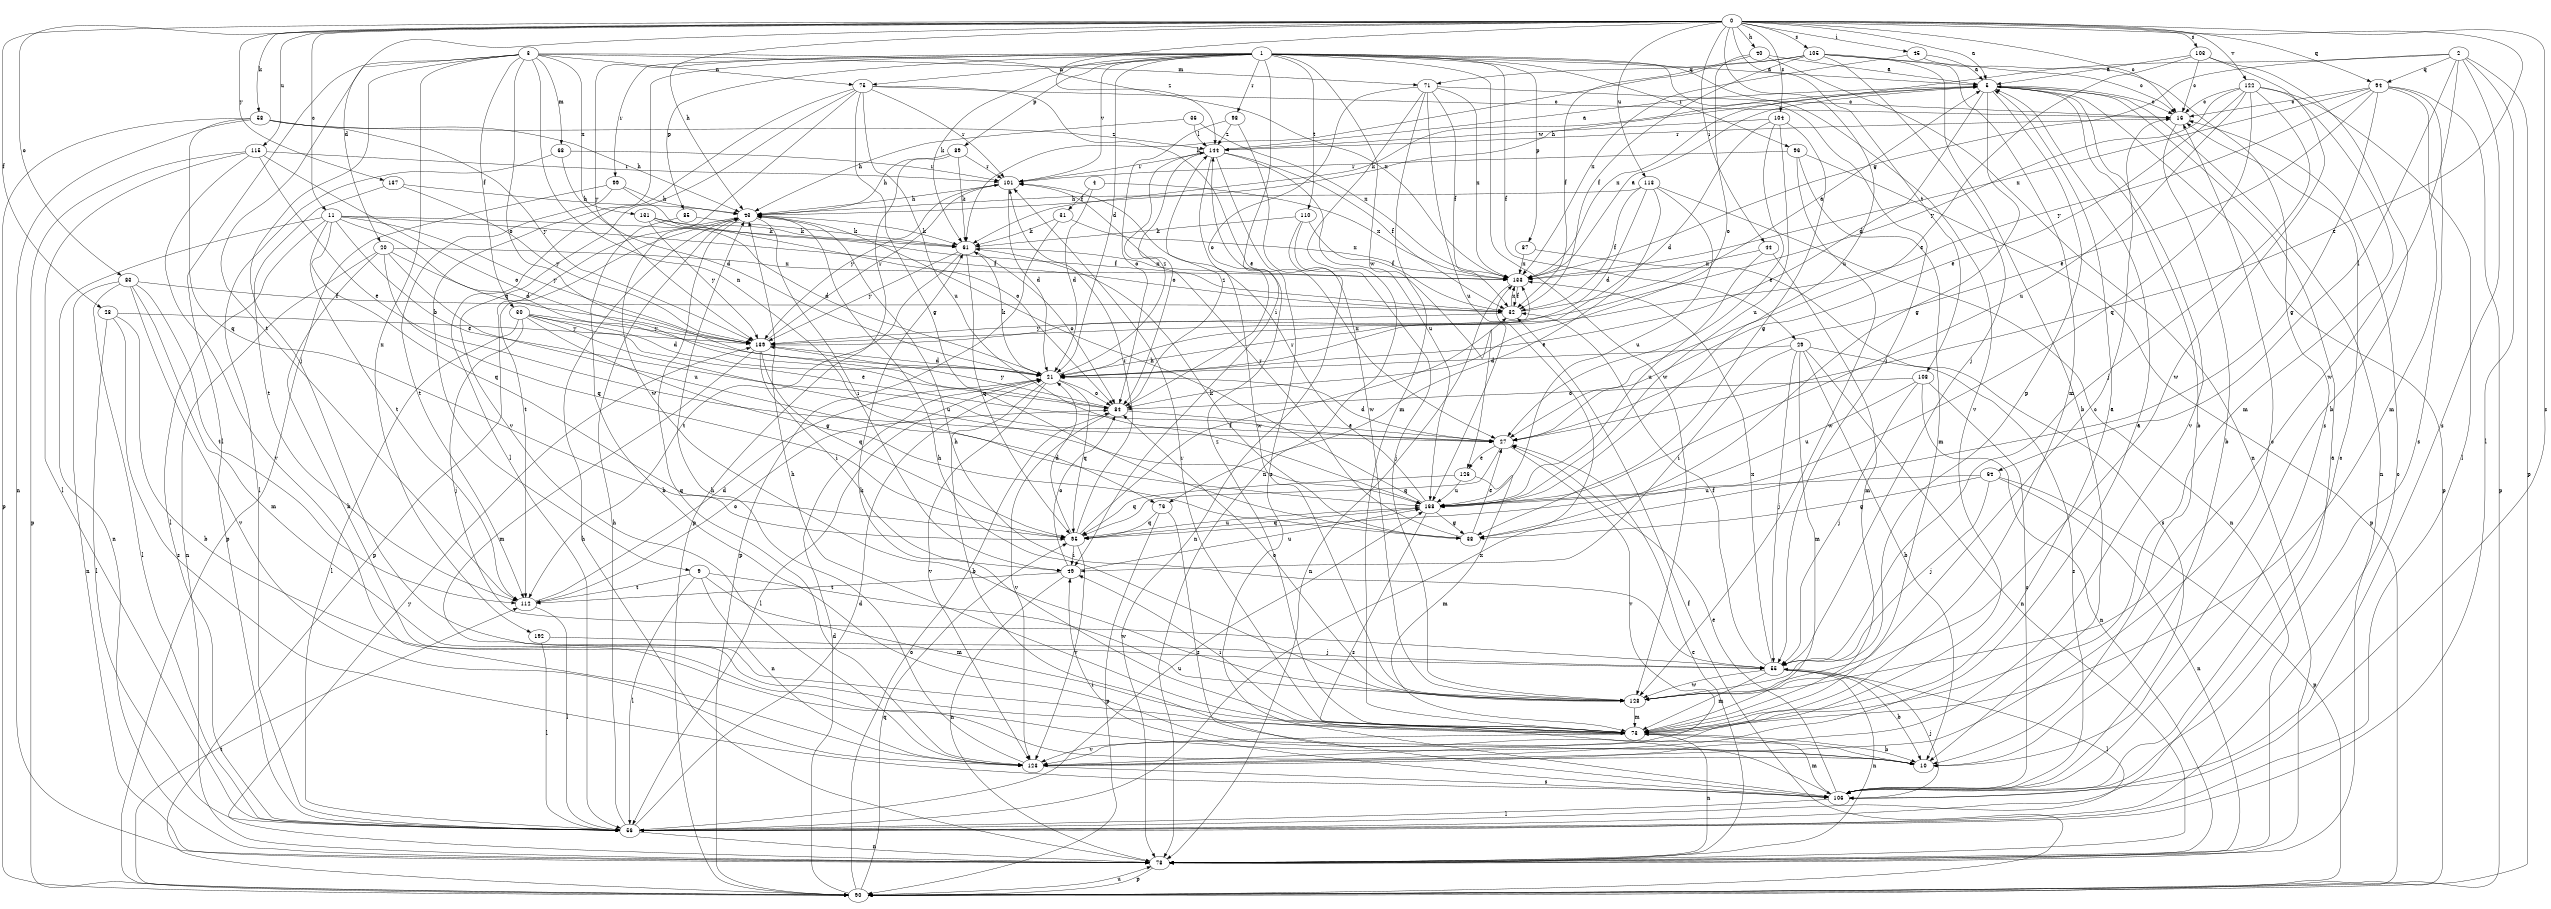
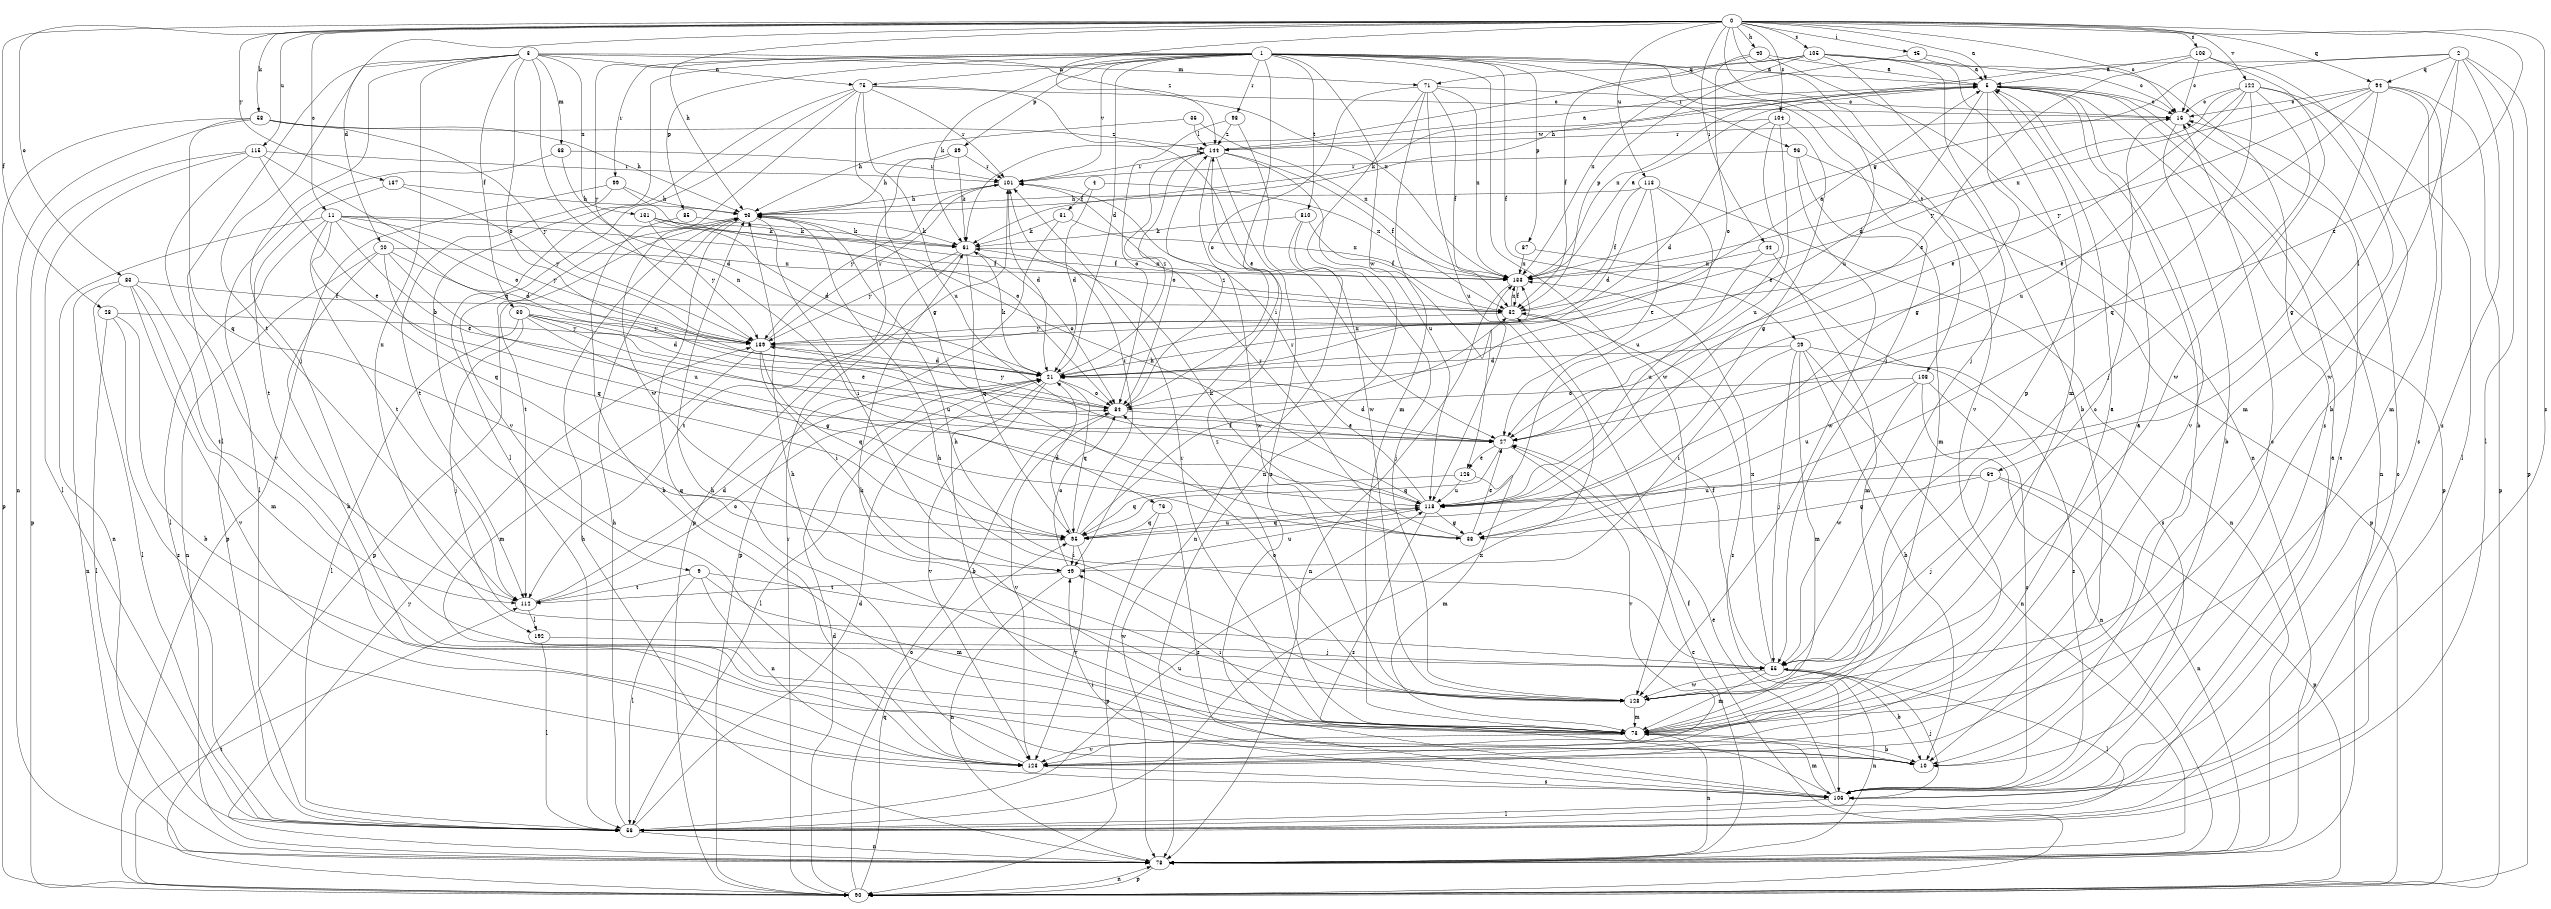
(1599, 183) -> (1599, 183)
(1306, 216) -> (1306, 216)
(1435, 383) -> (1622, 337)
(1430, 507) -> (1430, 507)
none -> (787, 509)
none -> (1738, 523)
(1839, 523) -> (1839, 523)
(567, 727) -> (532, 619)
(1119, 879) -> (1119, 879)
